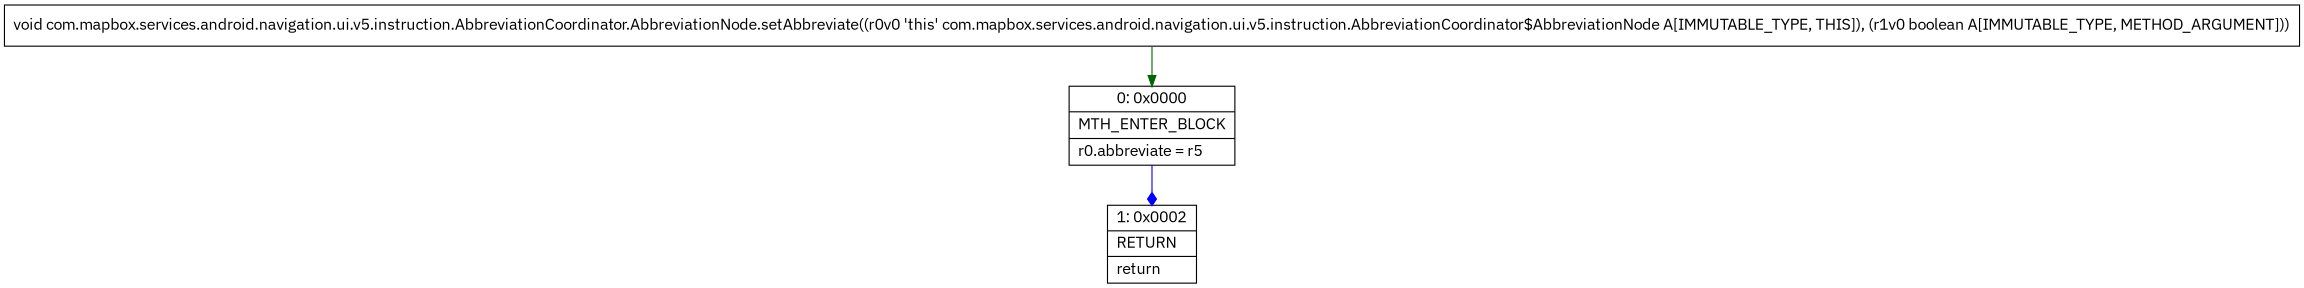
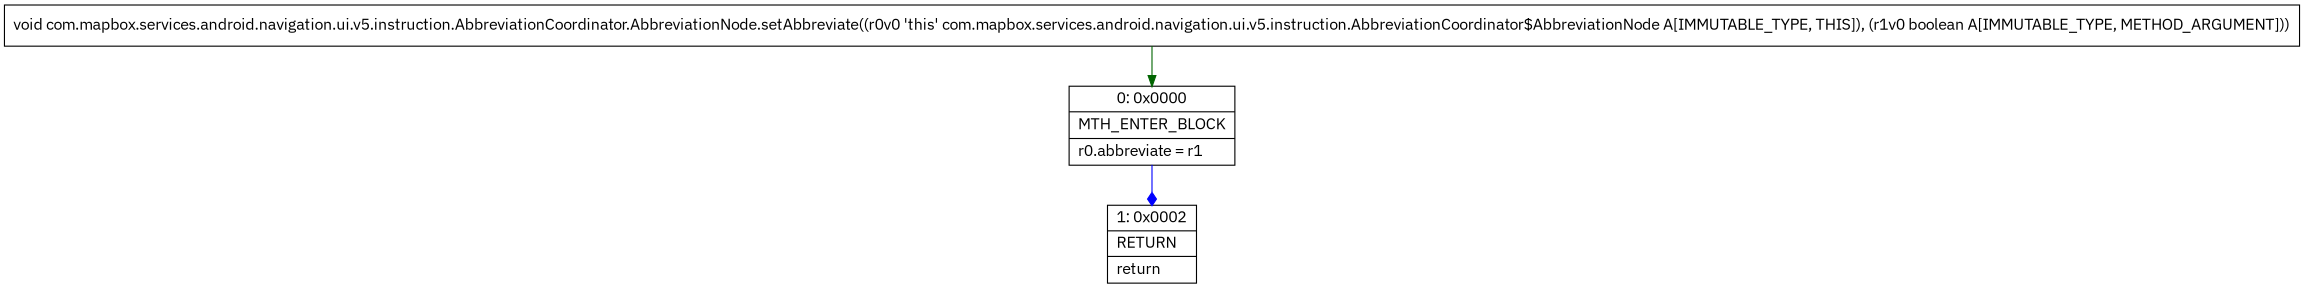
(1140, 151) -> (1140, 151)
